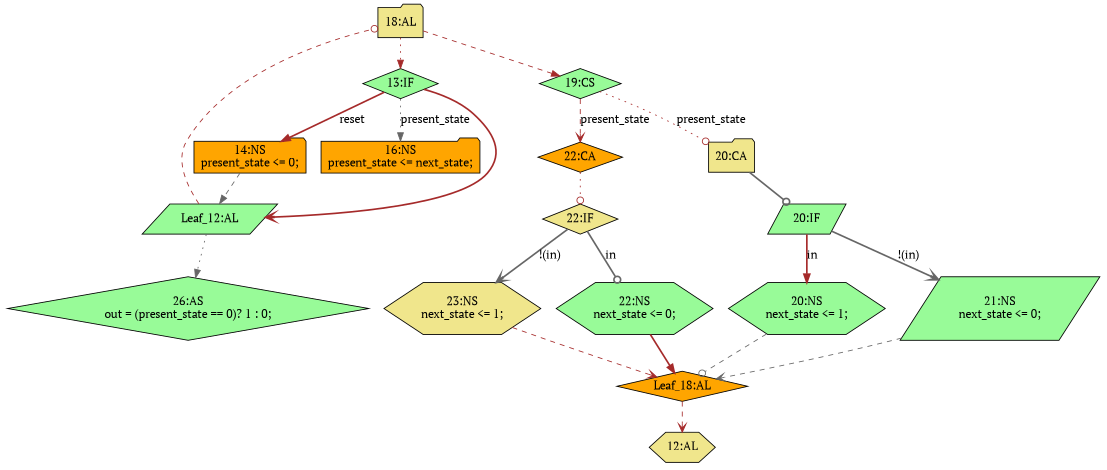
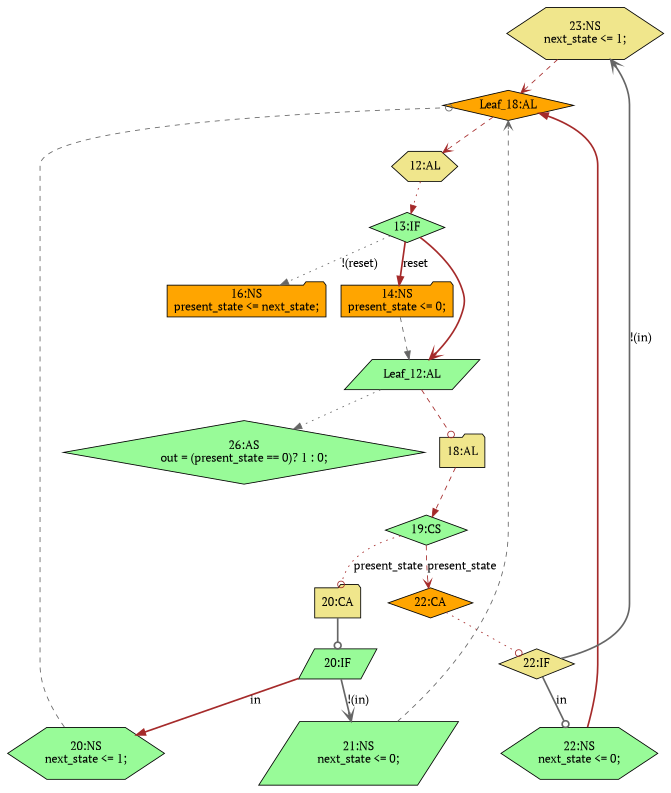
(400, 49) -> (417, 194)
(435, 120) -> (359, 264)
